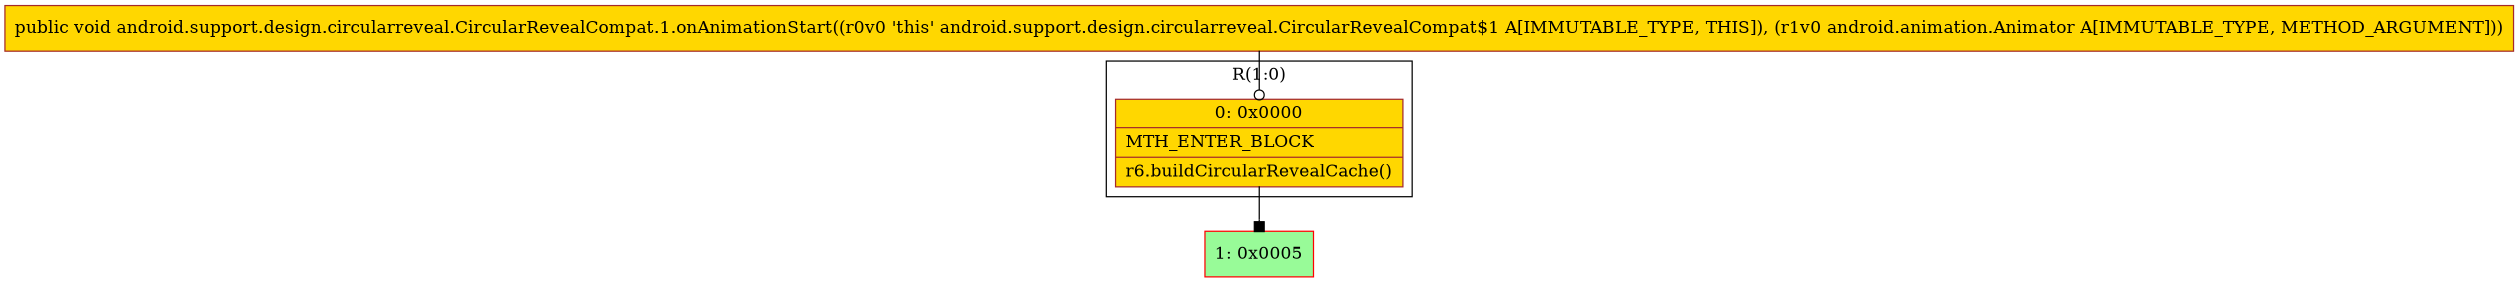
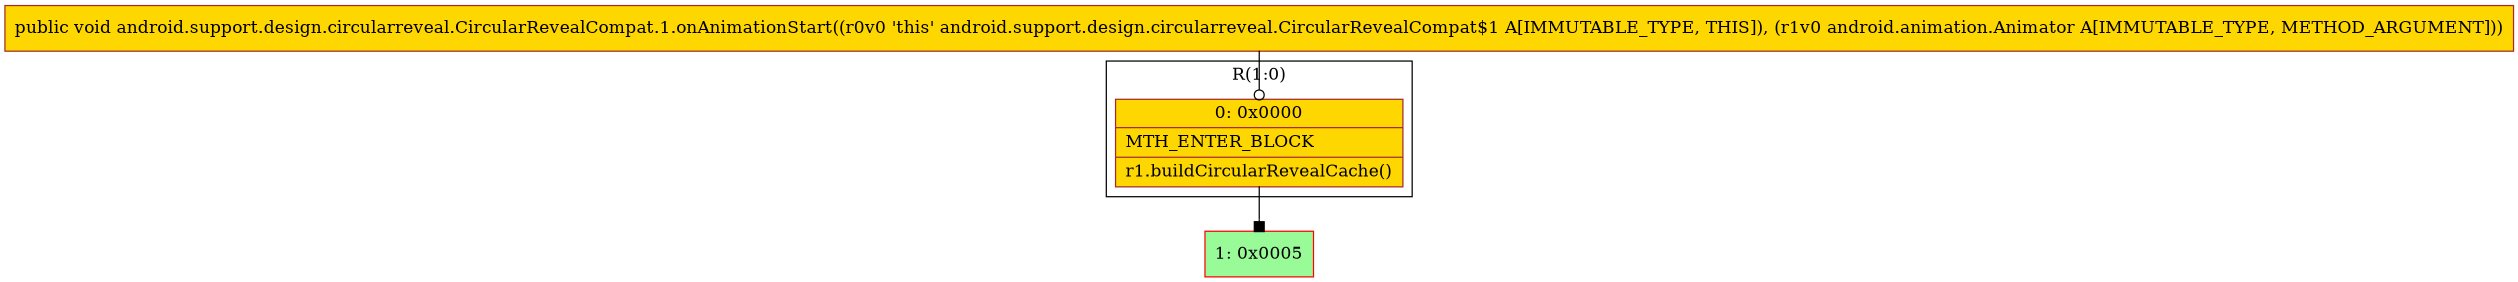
(1259, 171) -> (1259, 171)
